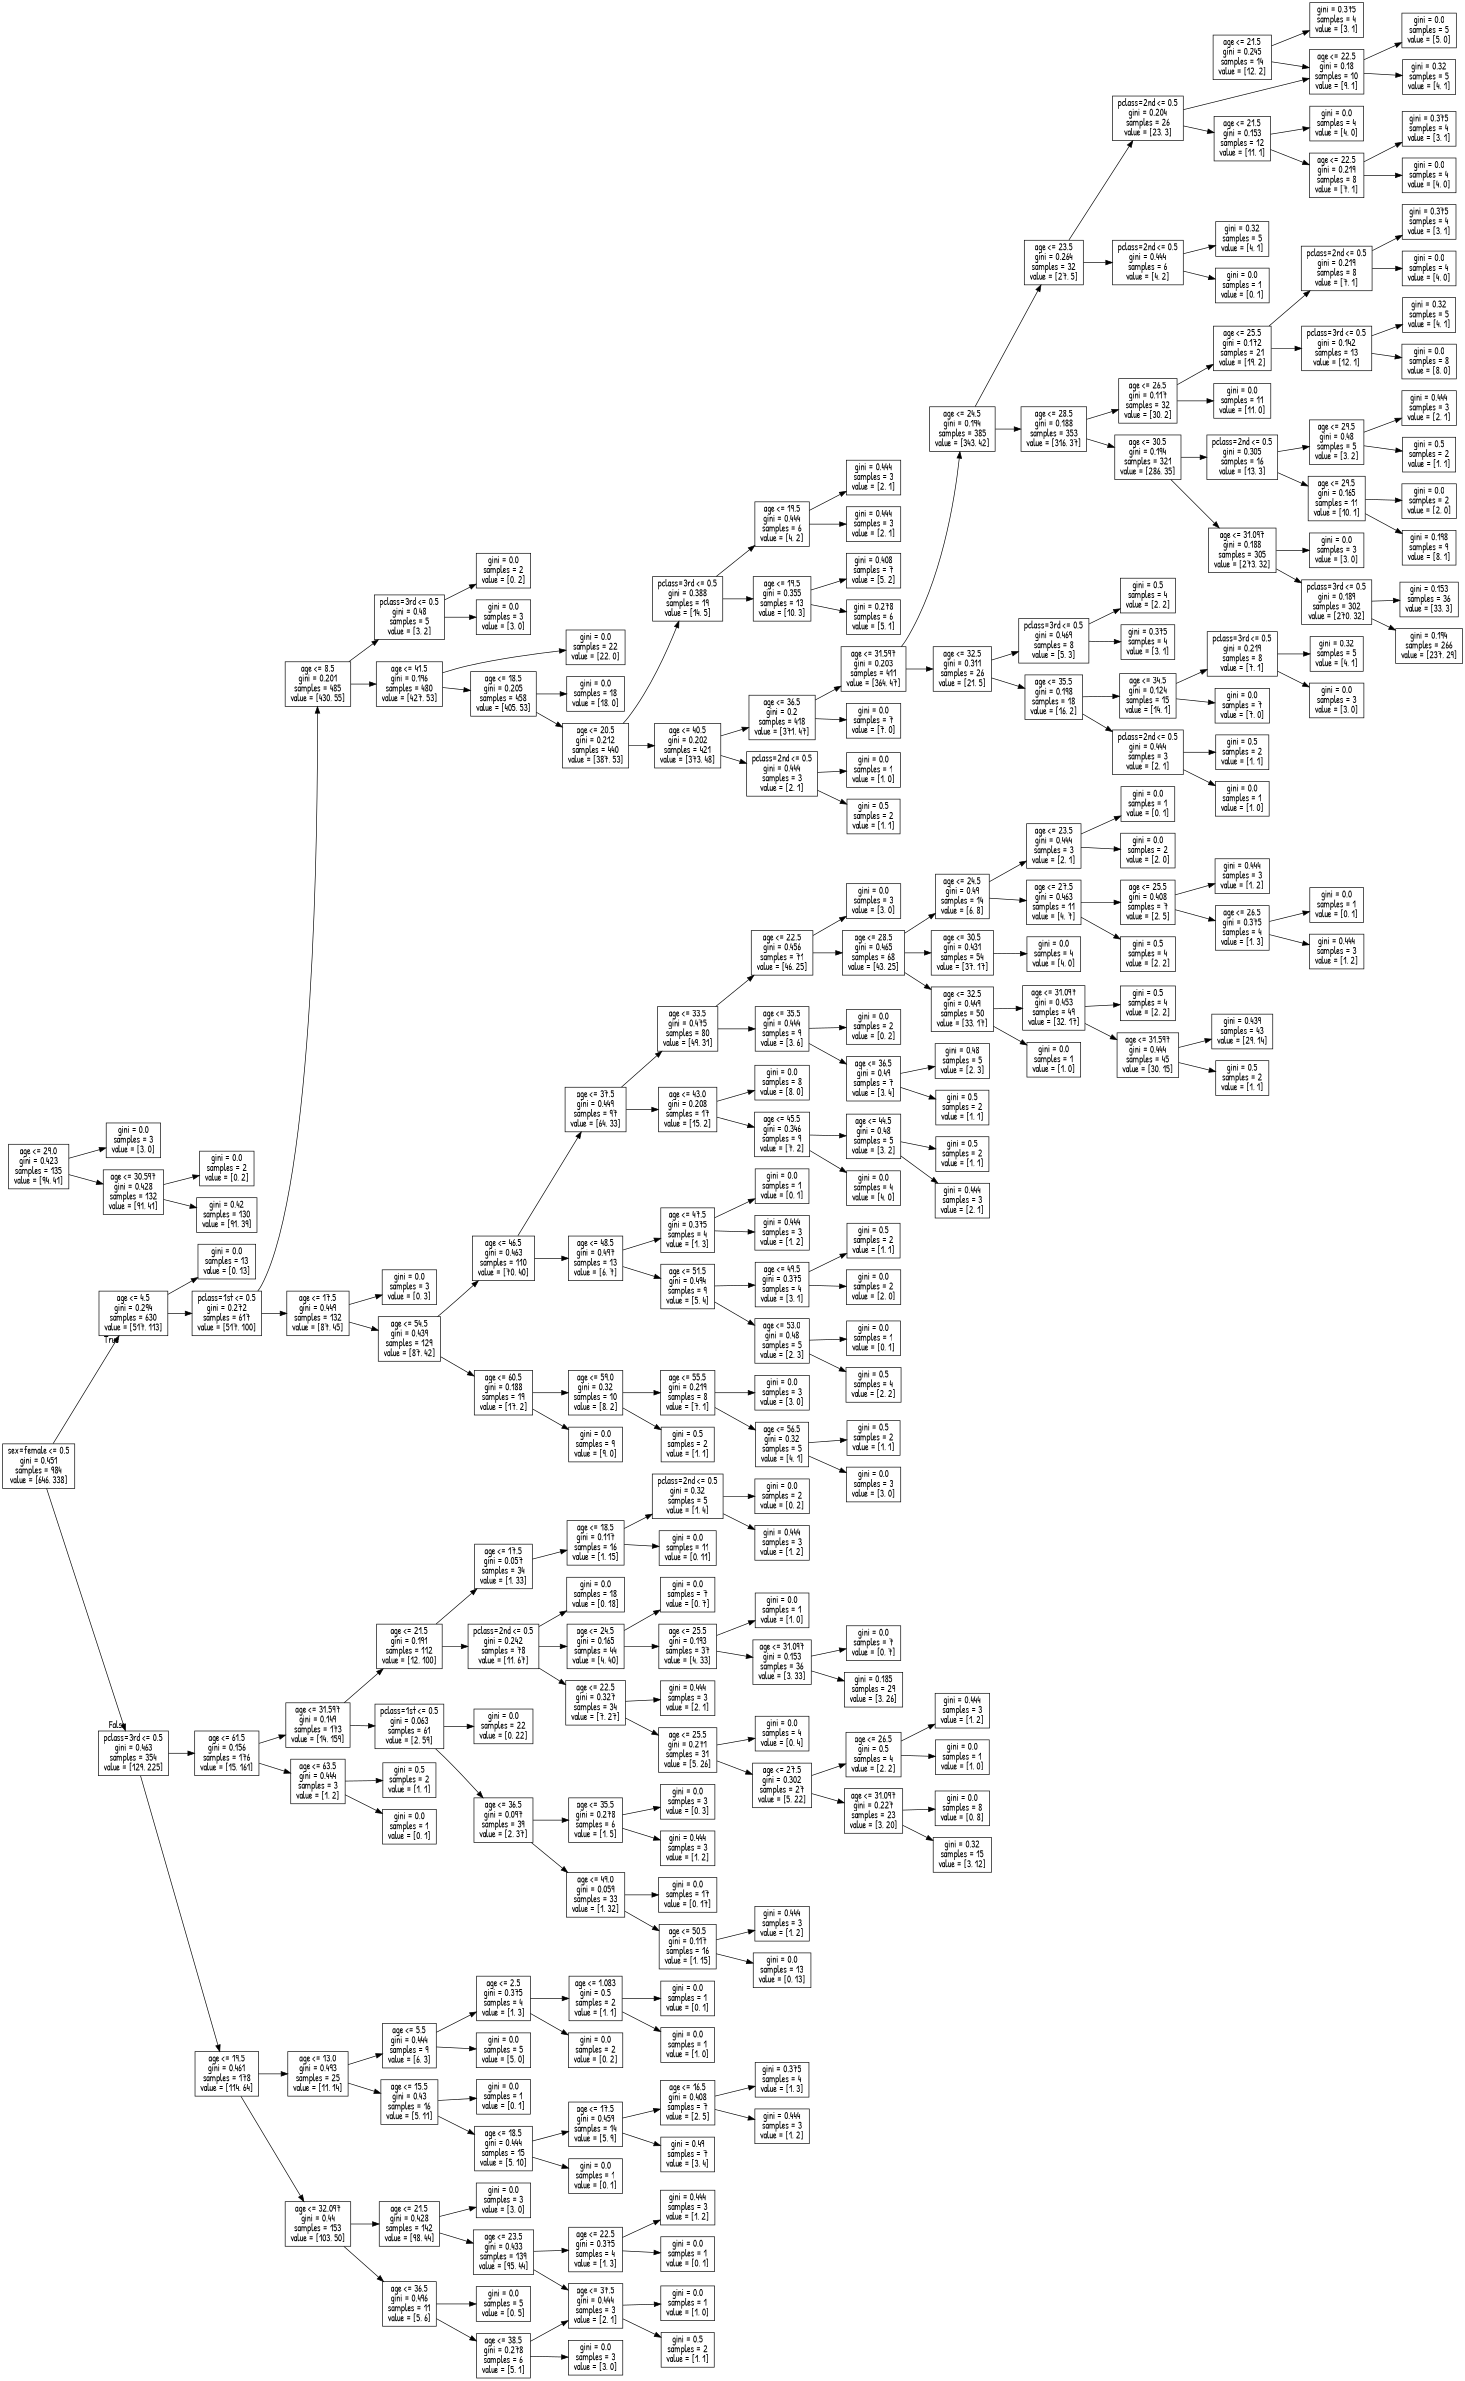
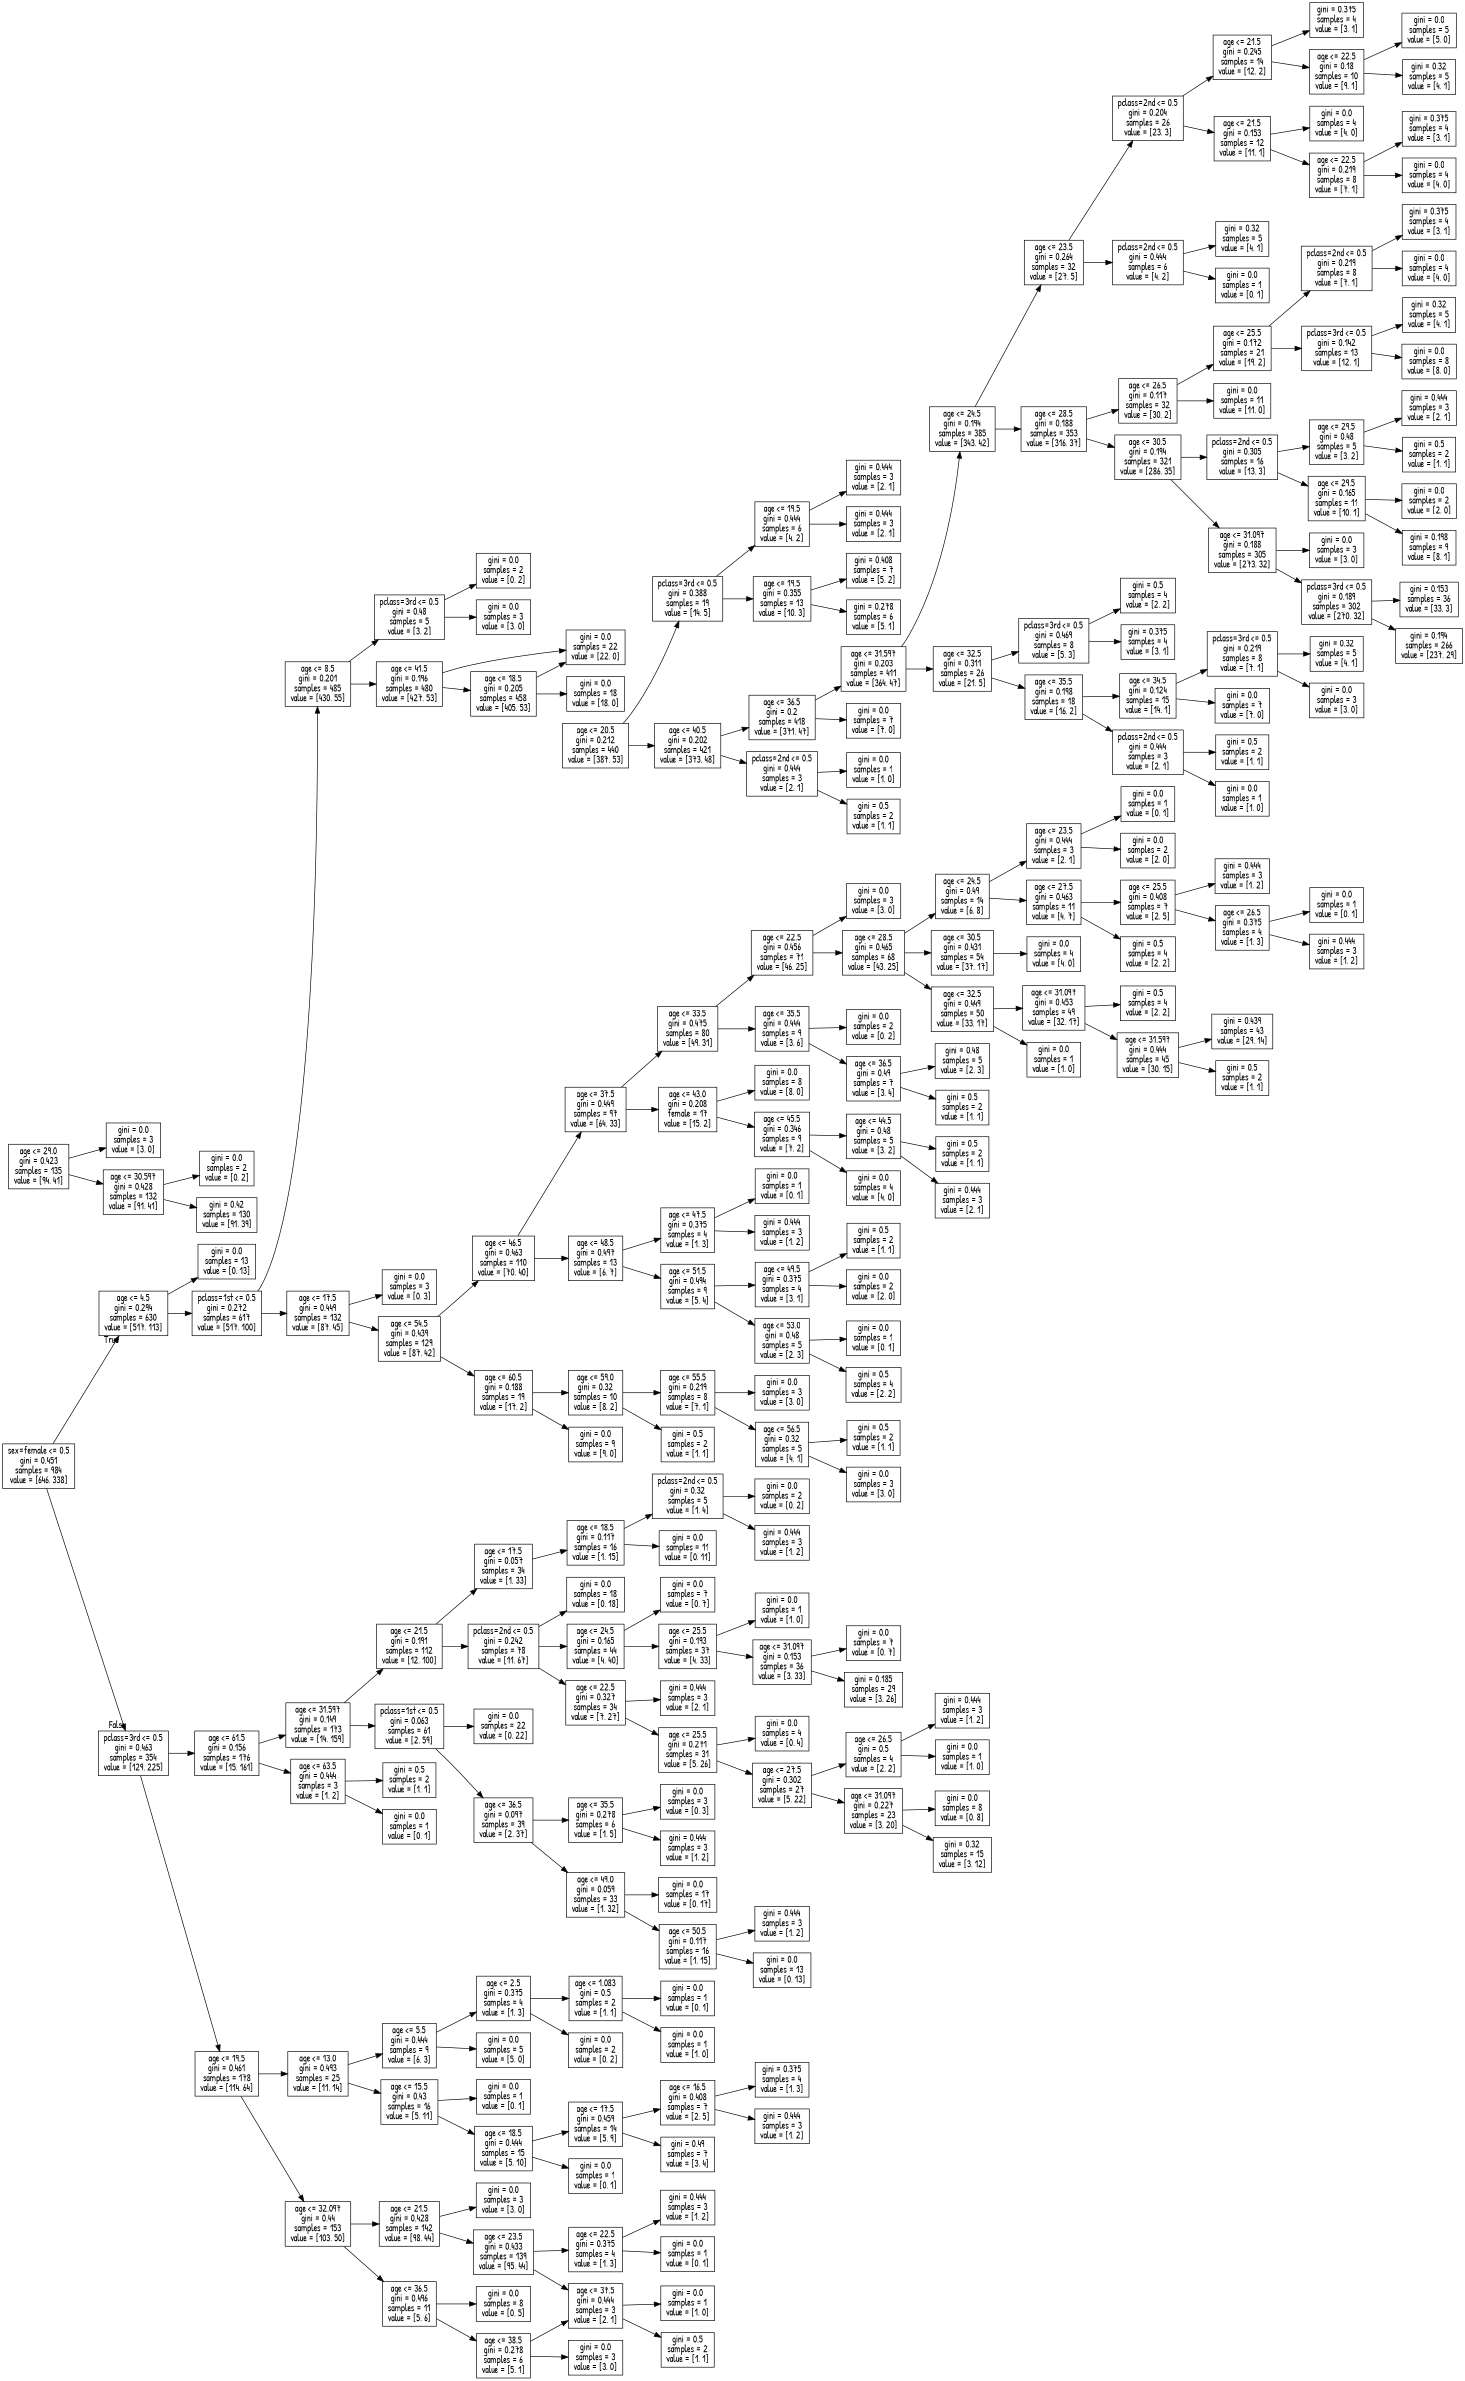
(1243, 95) -> (1195, 88)
(547, 718) -> (548, 671)
(688, 1110) -> (688, 1110)
(503, 2304) -> (503, 2304)
